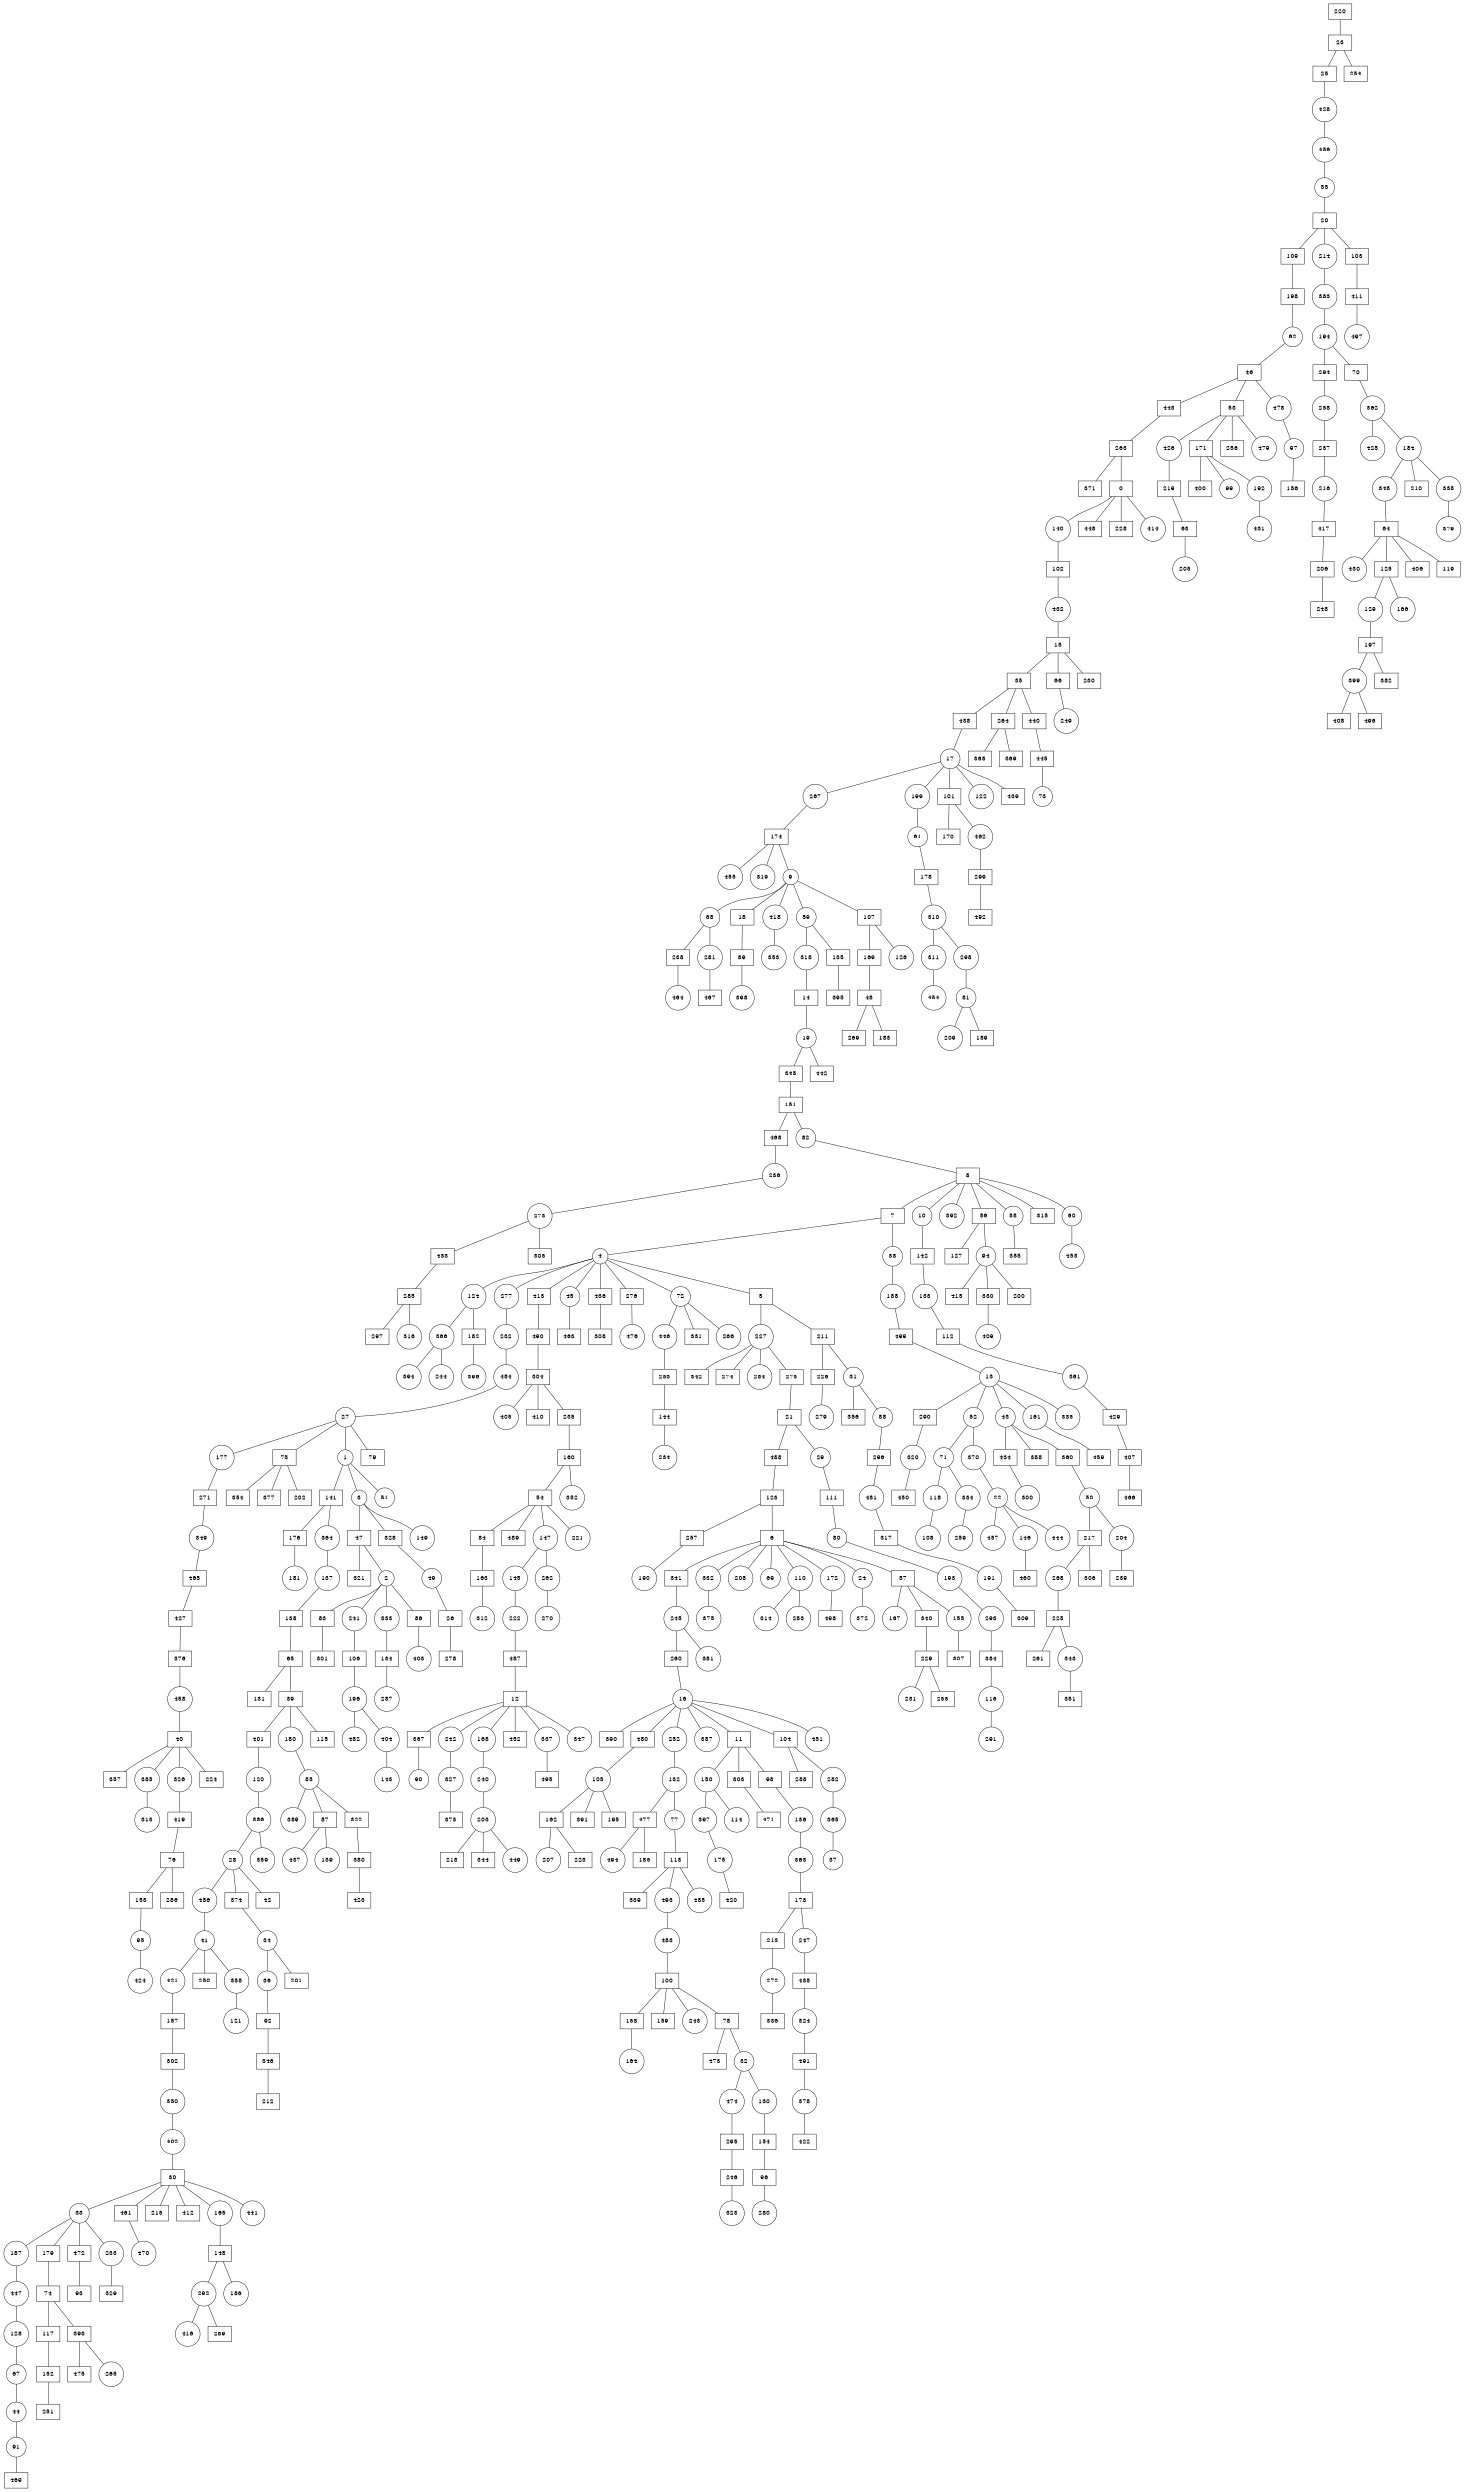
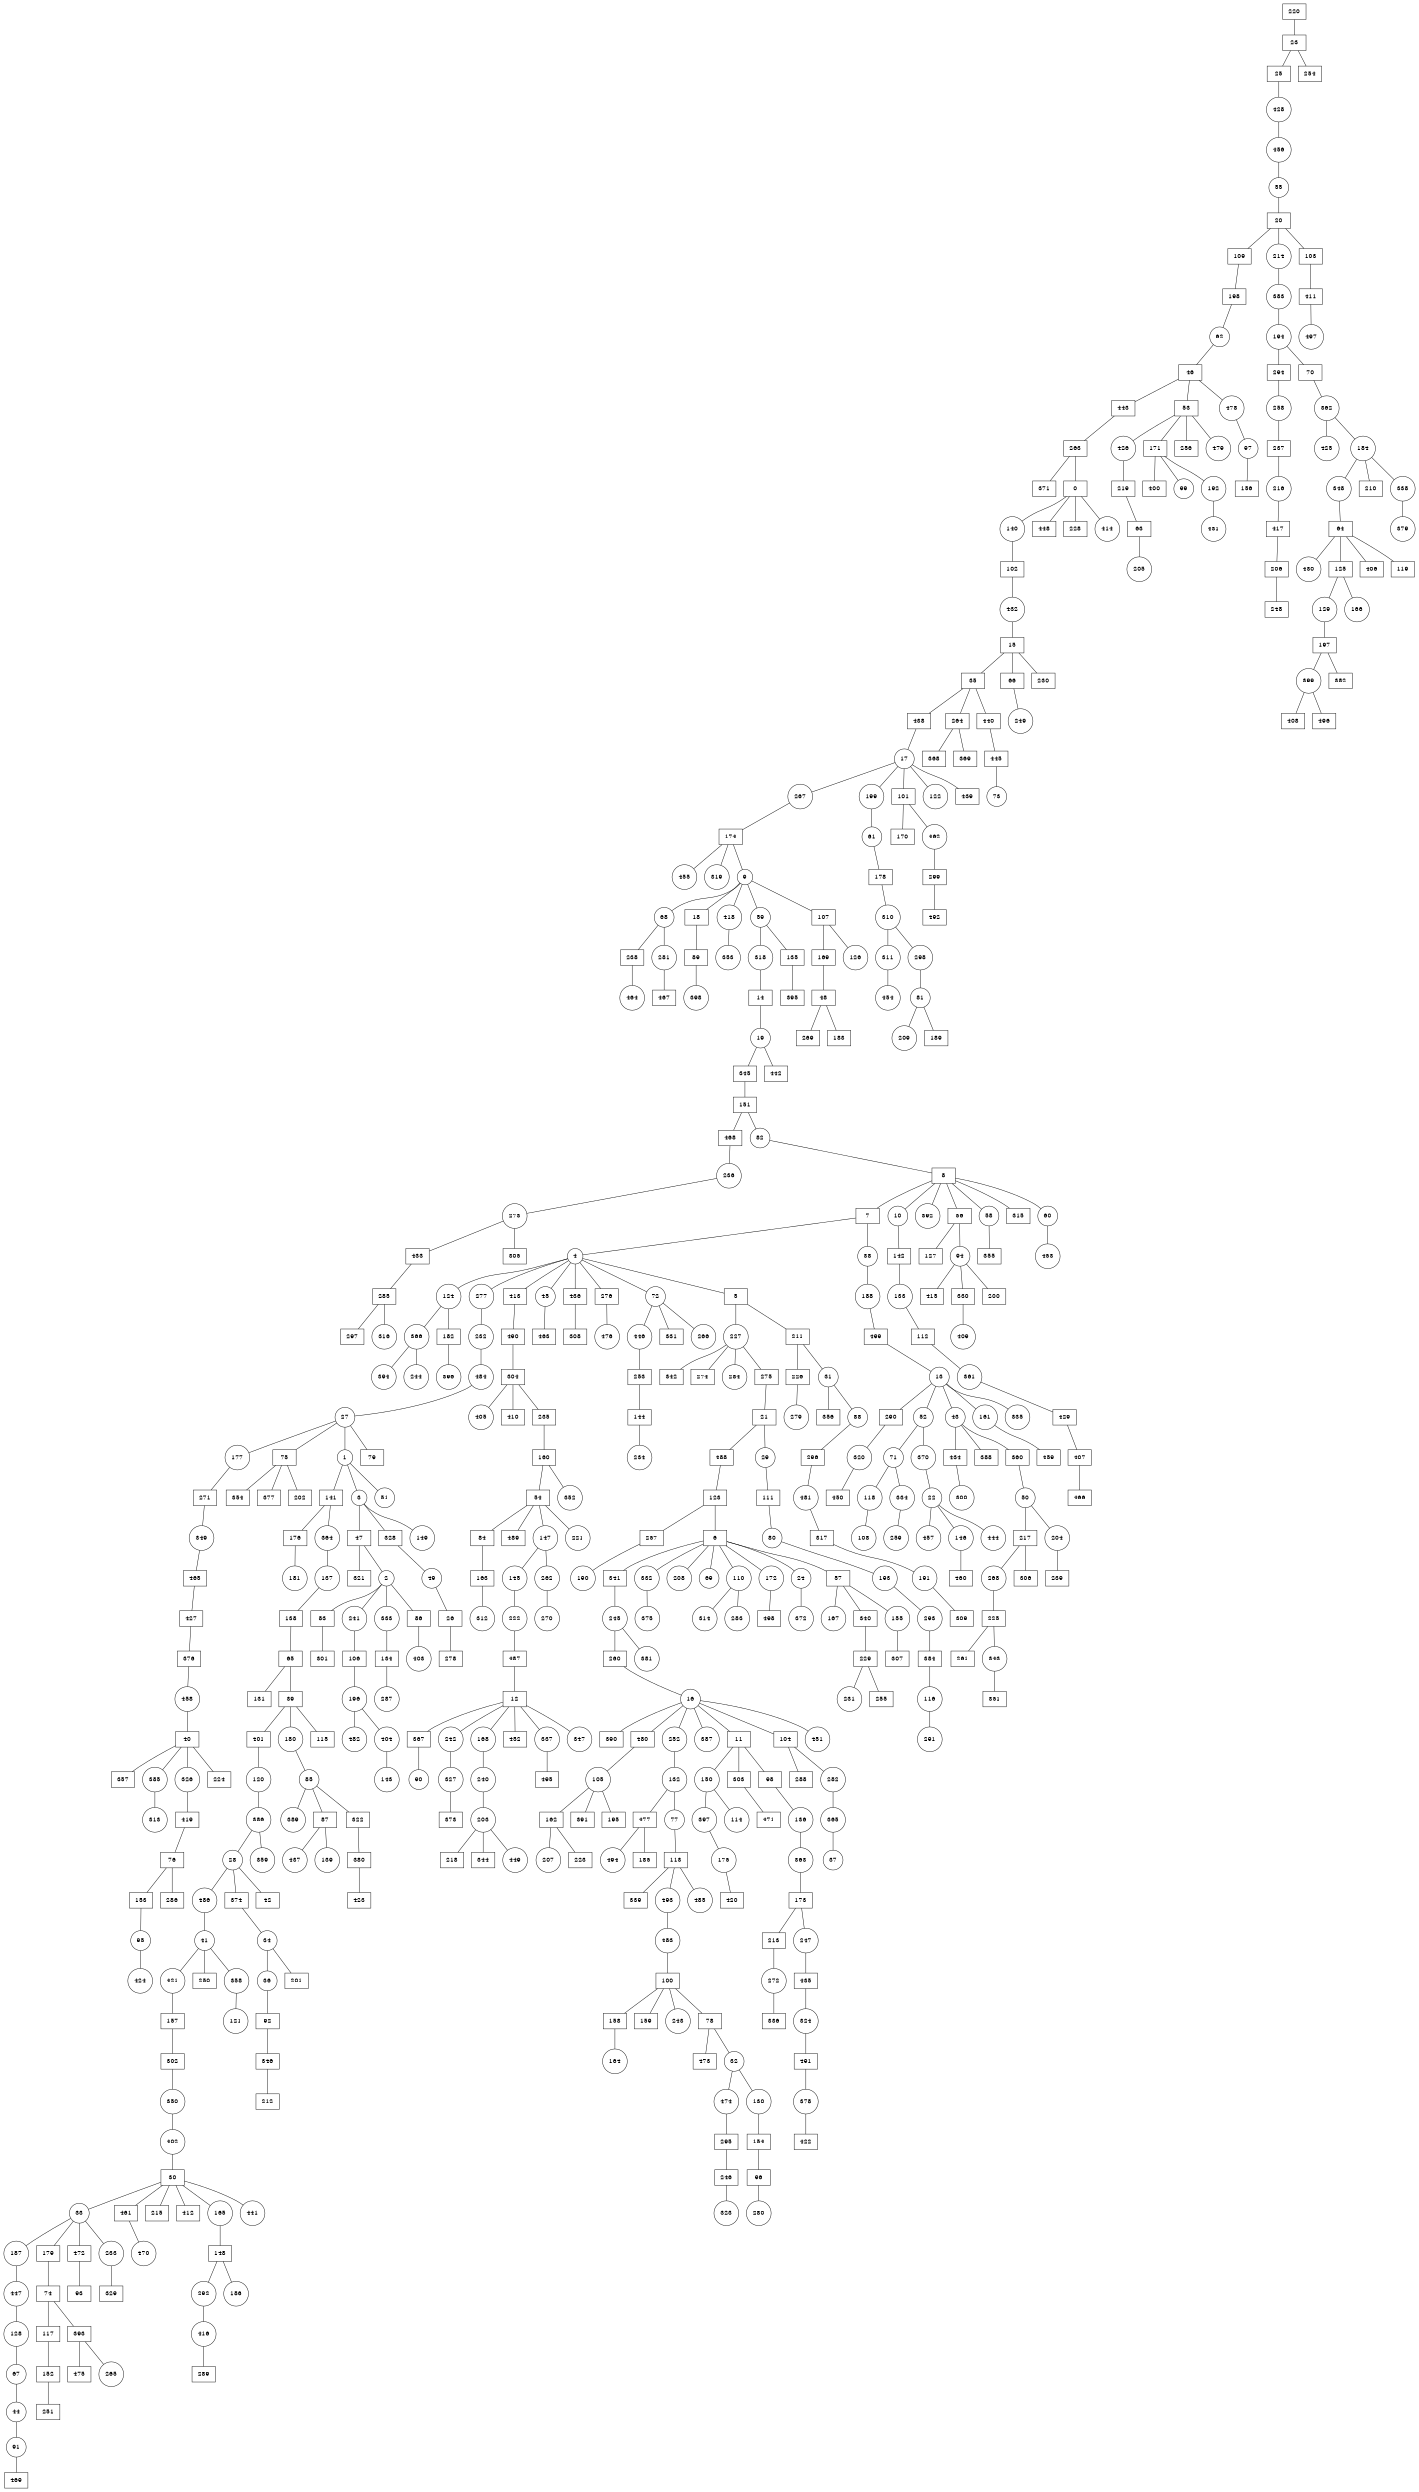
(212, 2316) -> (204, 2356)
